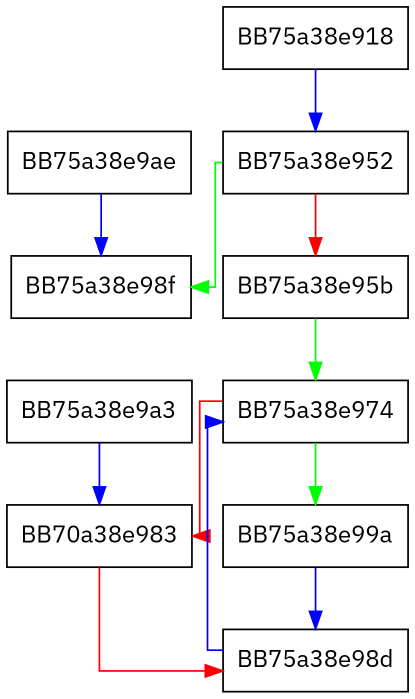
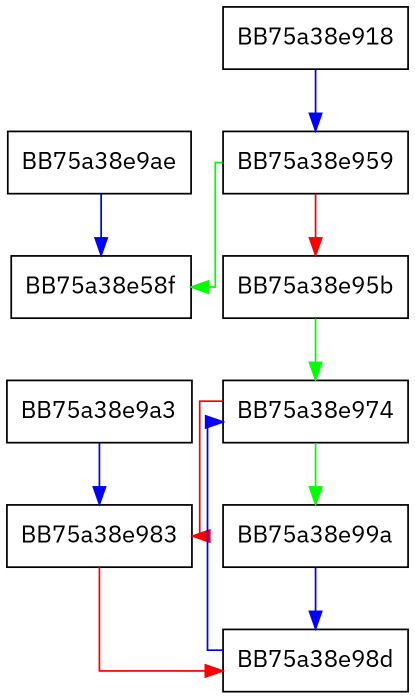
(316, 163) -> (316, 163)
(101, 287) -> (101, 287)
(99, 536) -> (99, 536)
